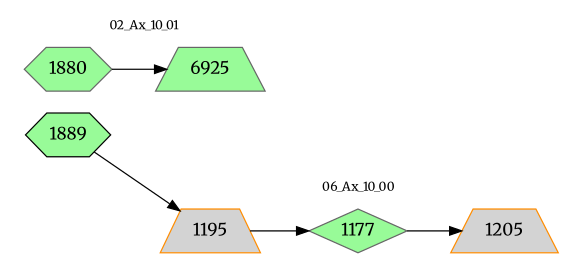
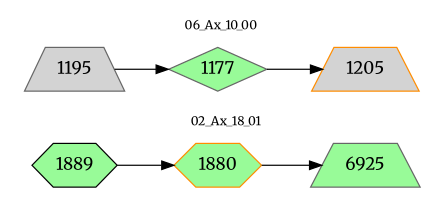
(145, 26) -> (226, 122)
(68, 69) -> (218, 165)
(132, 178) -> (139, 165)
(210, 231) -> (75, 69)
